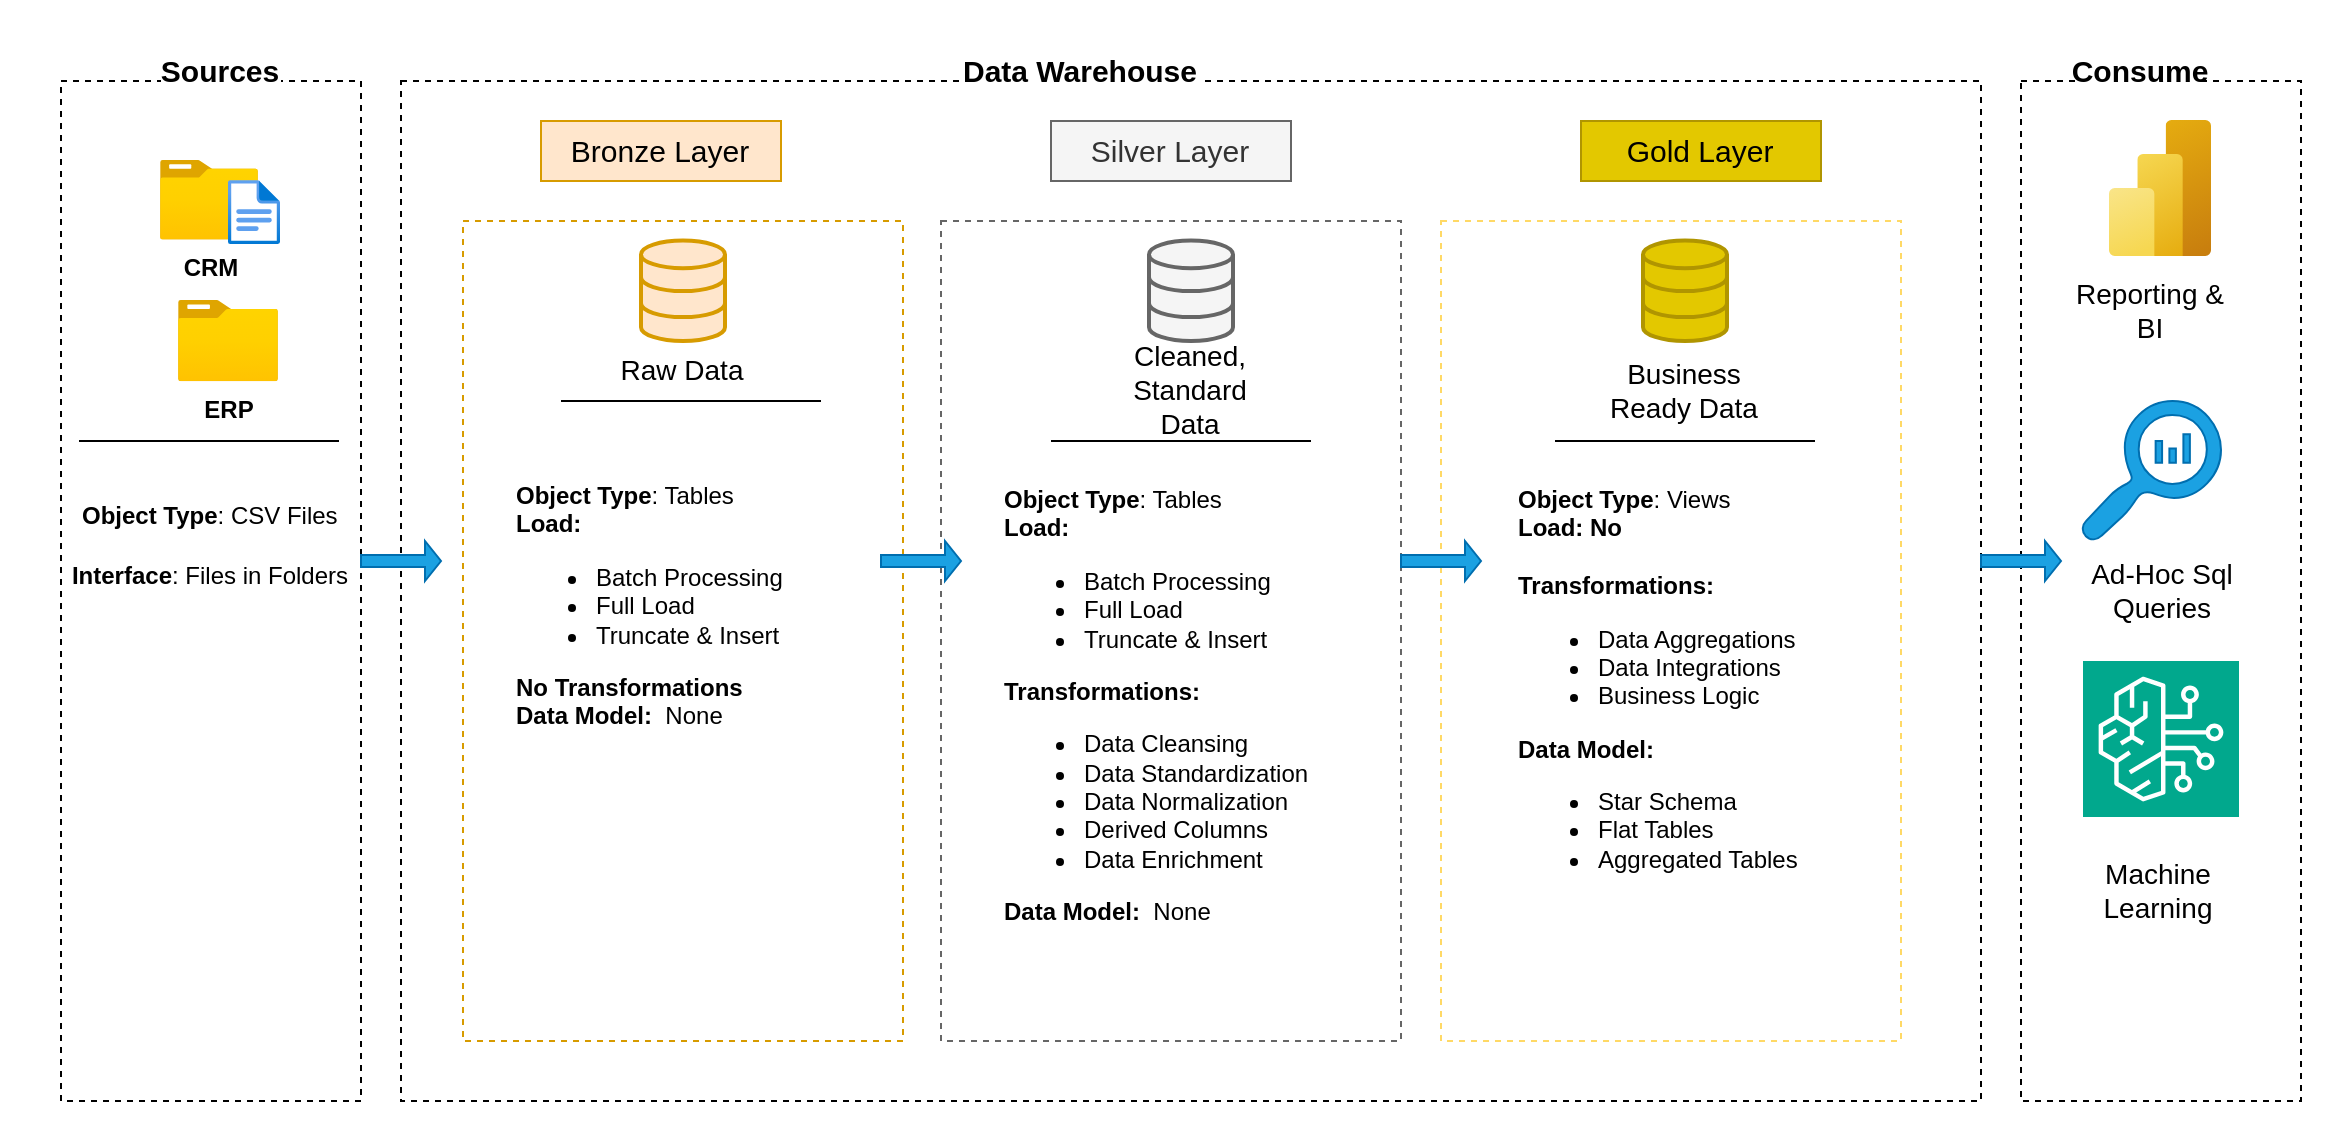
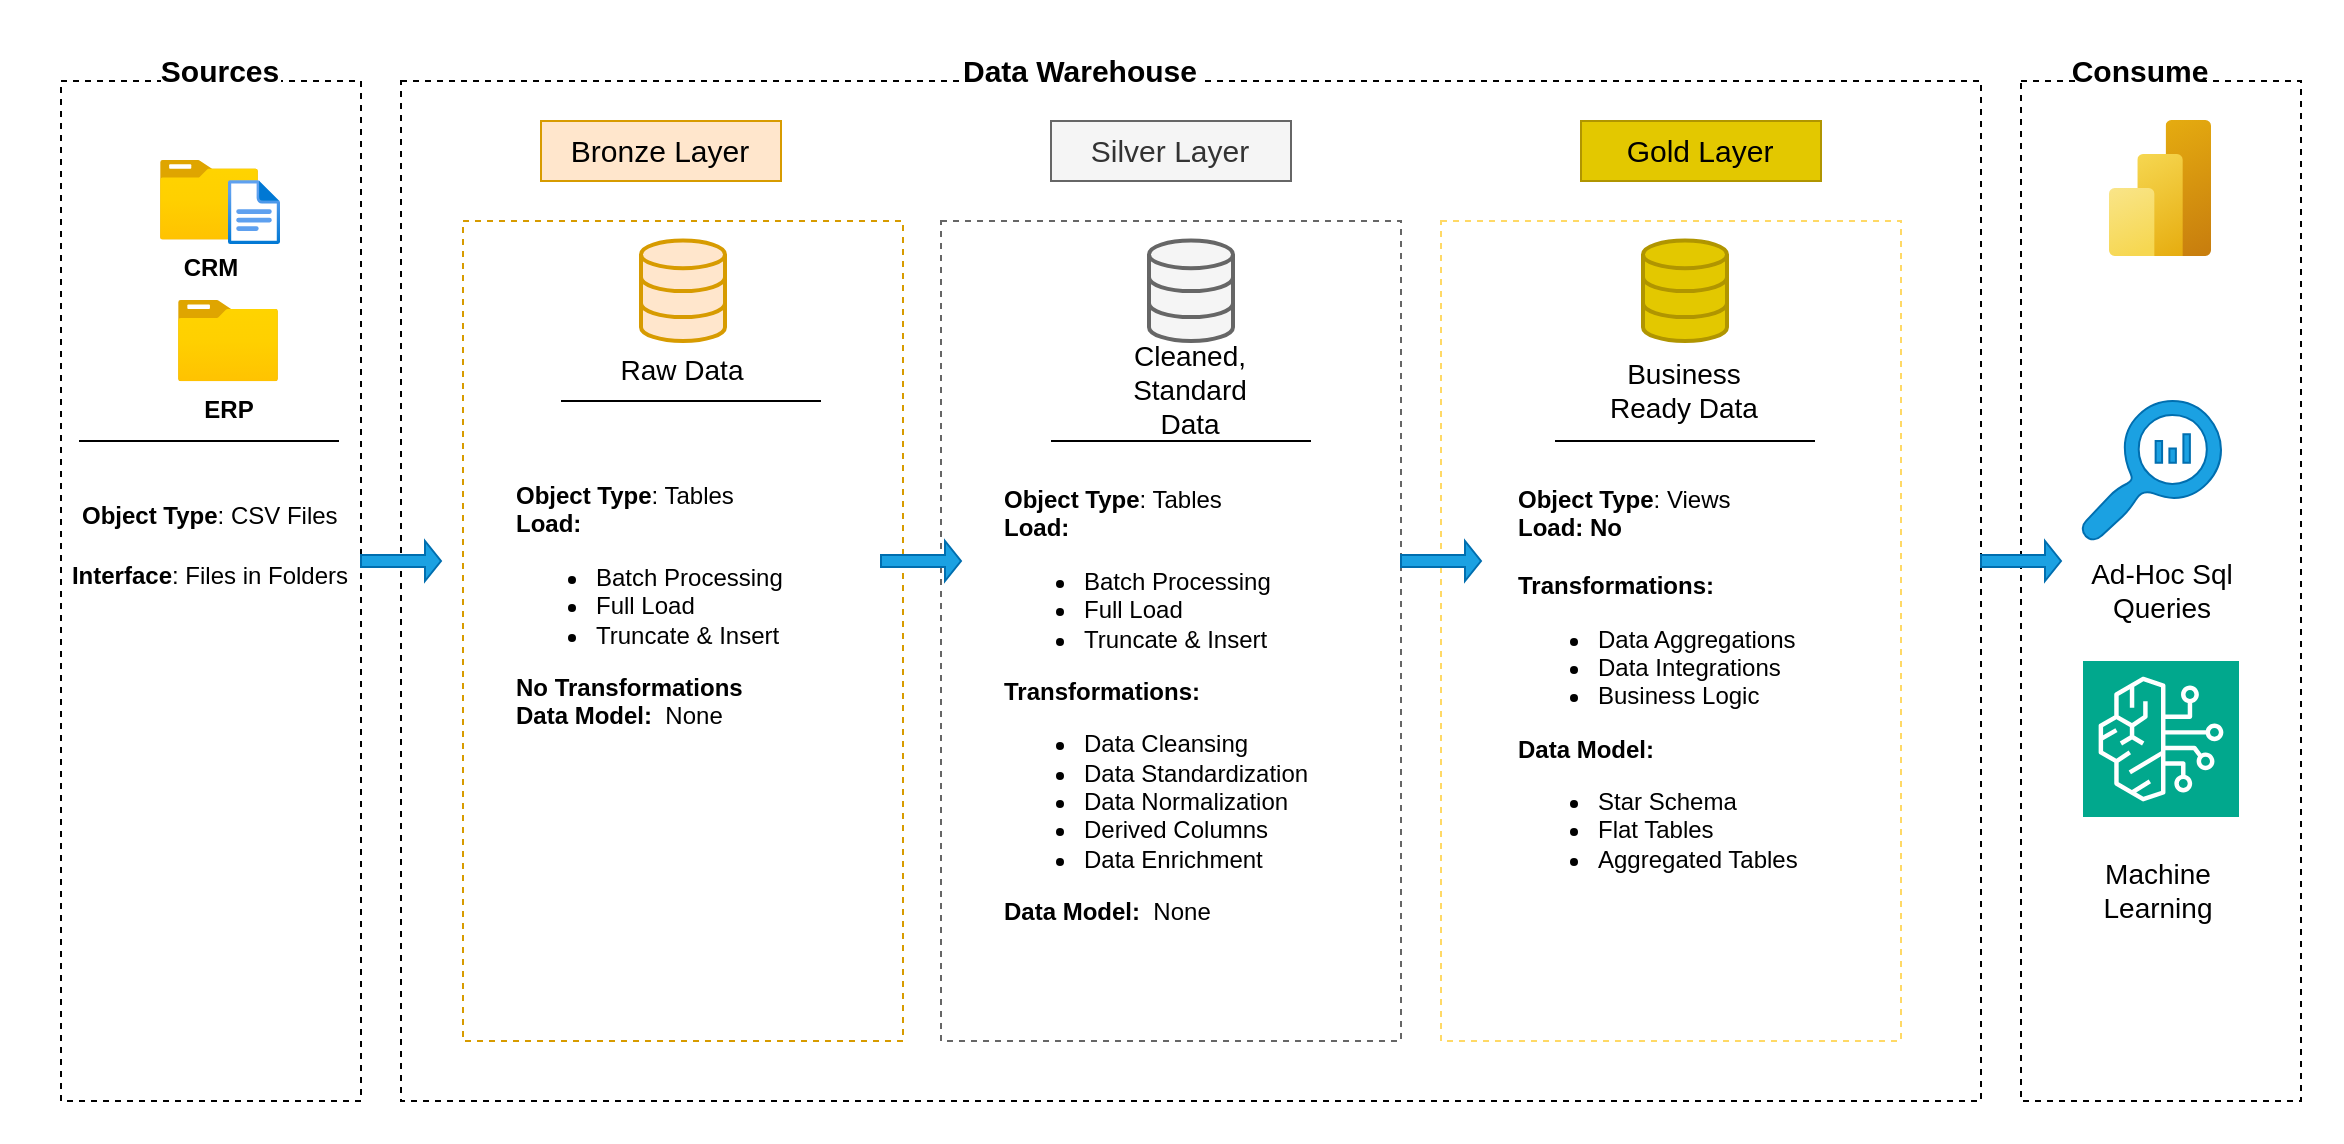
(2151, 311) -> none
